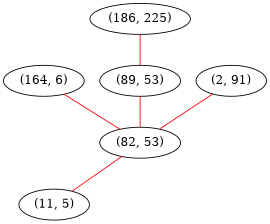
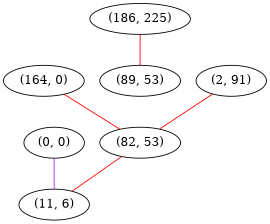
(44, 81) -> (44, 81)
(140, 112) -> none
none -> (54, 143)
(54, 205) -> (54, 205)
